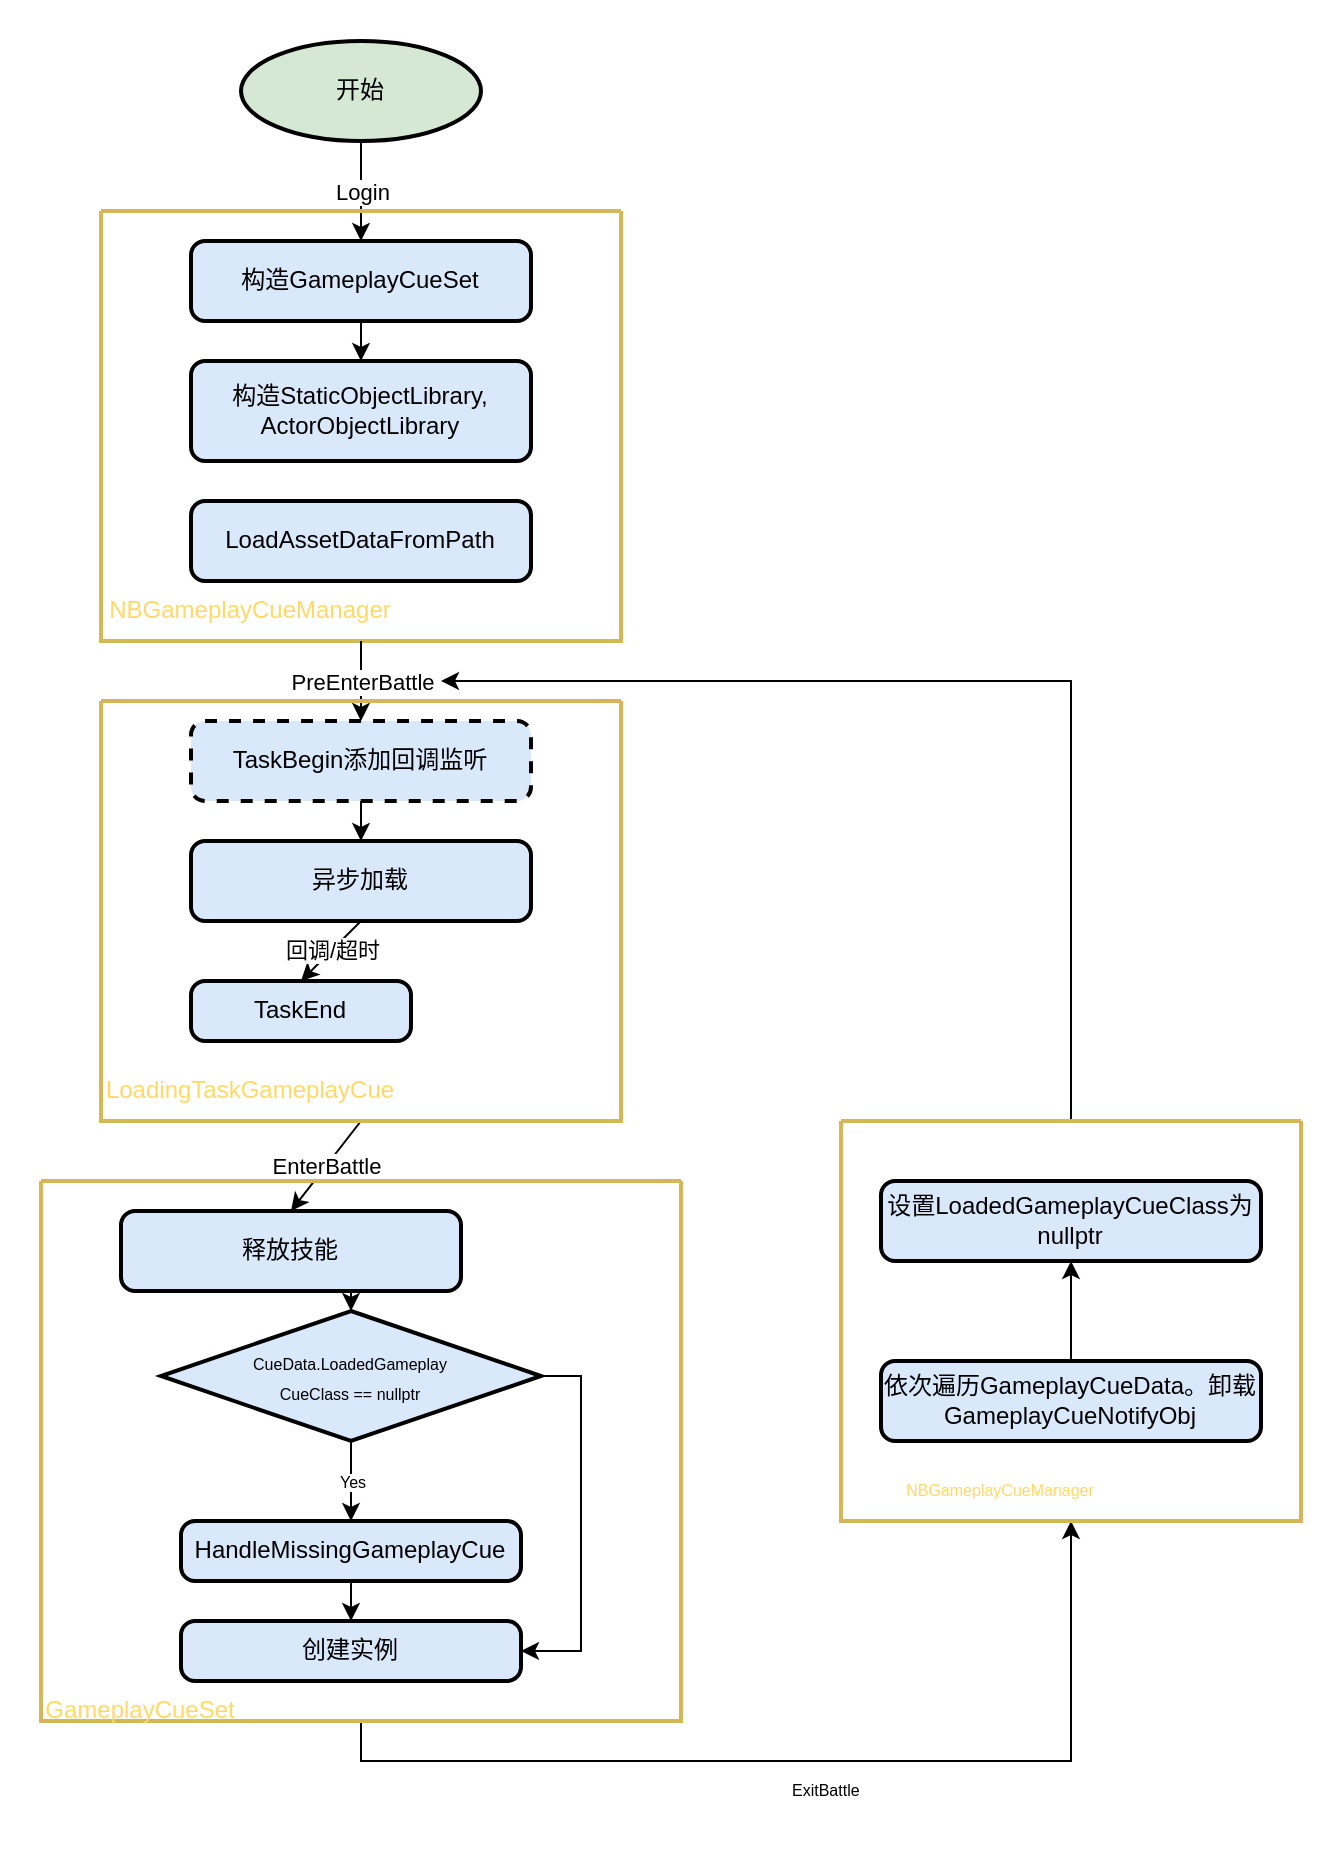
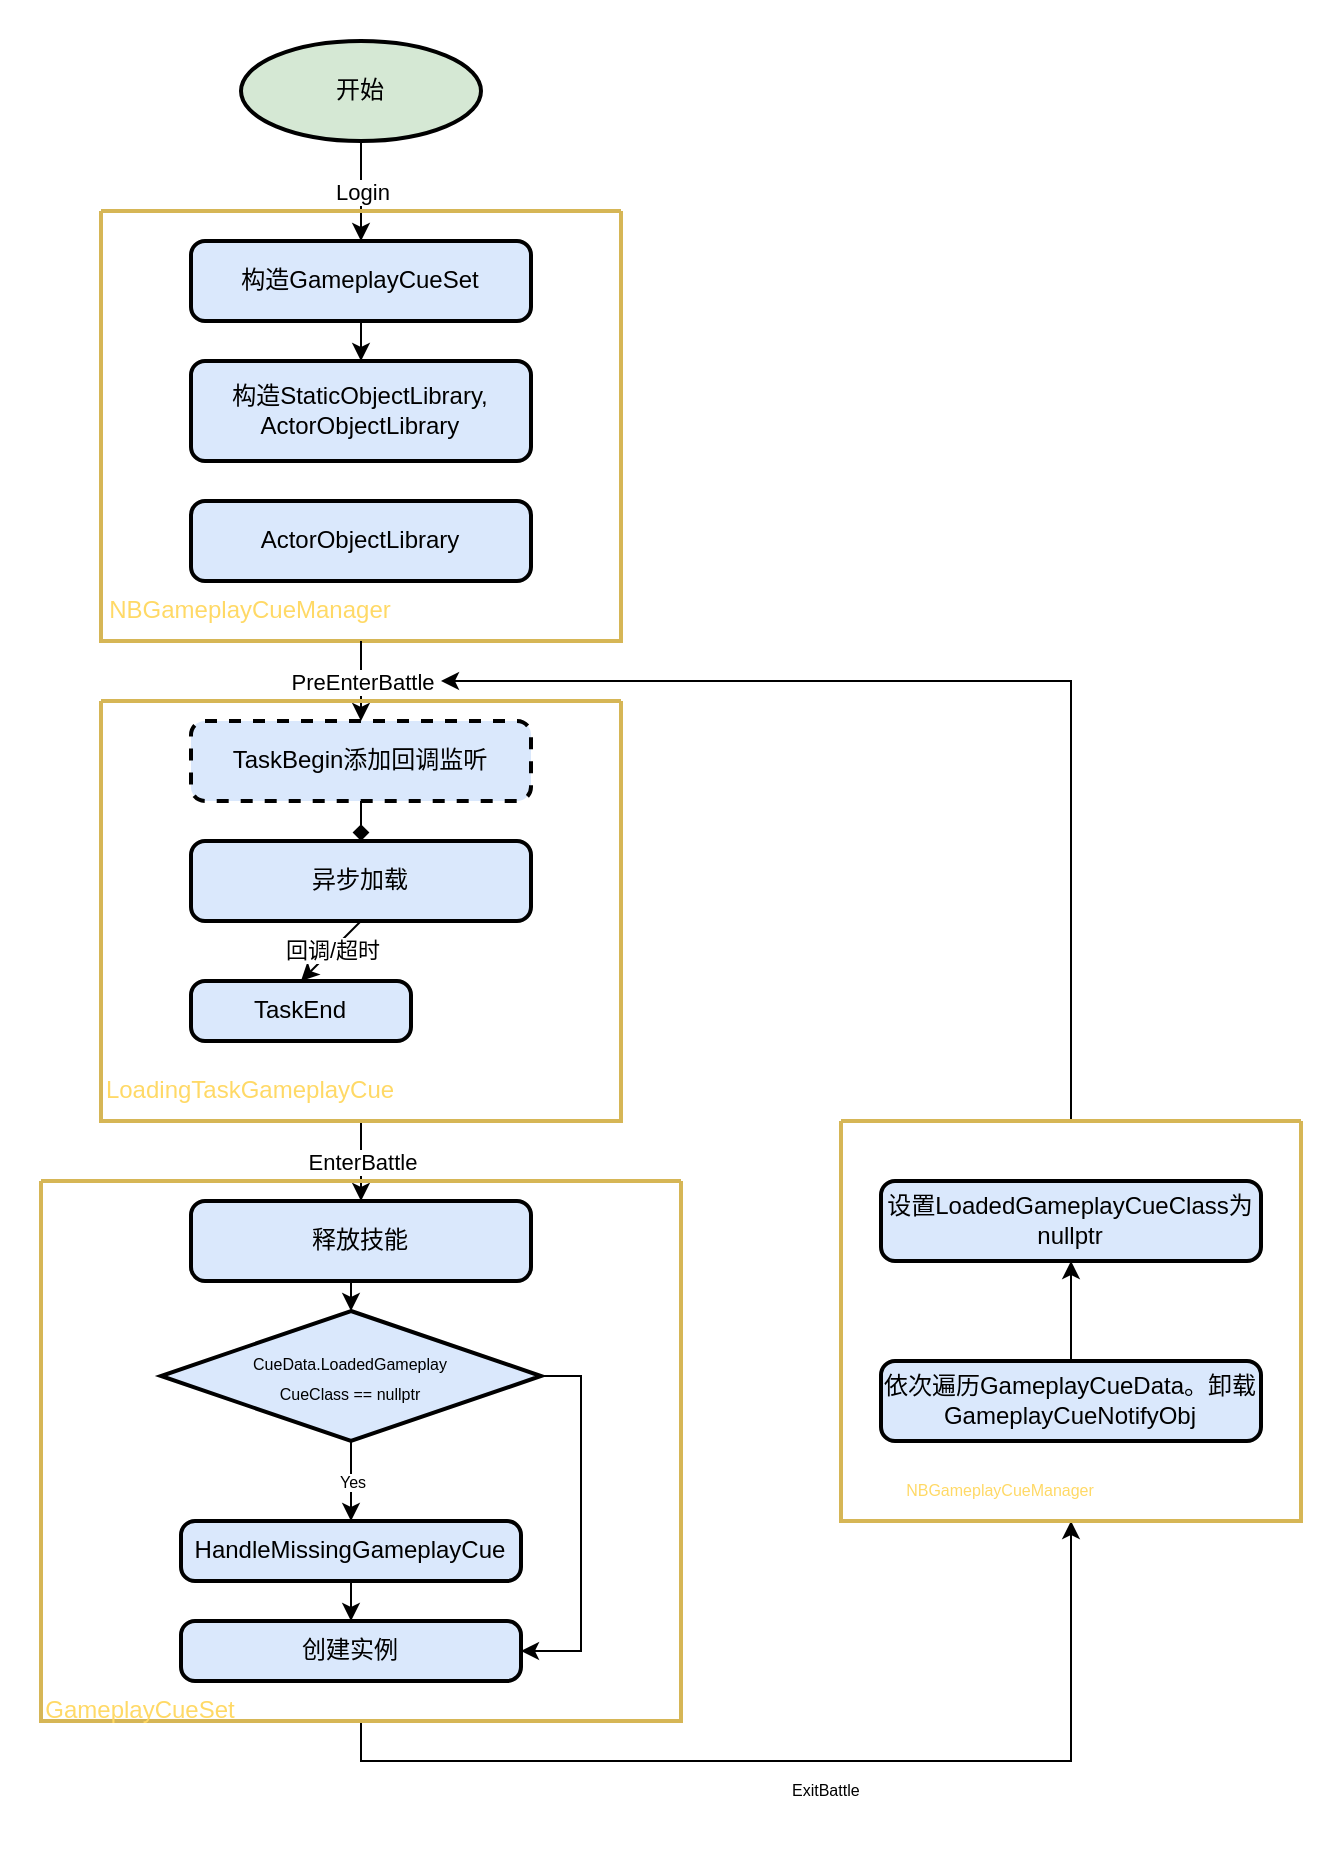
(361, 541) -> (361, 541)
(361, 826) -> (361, 825)
(291, 1251) -> (361, 1241)
